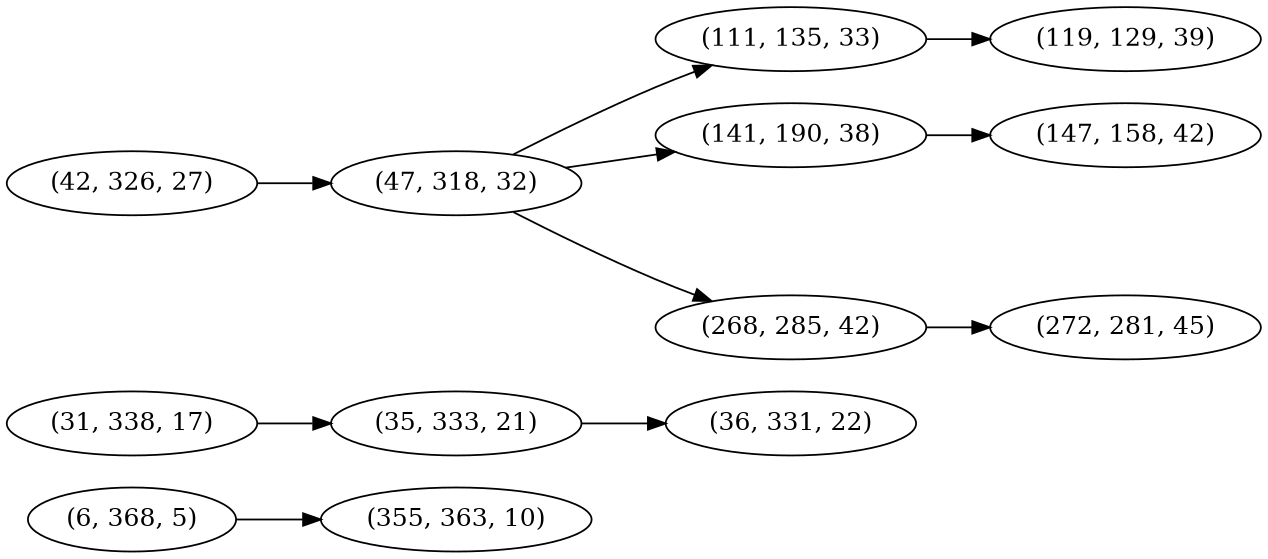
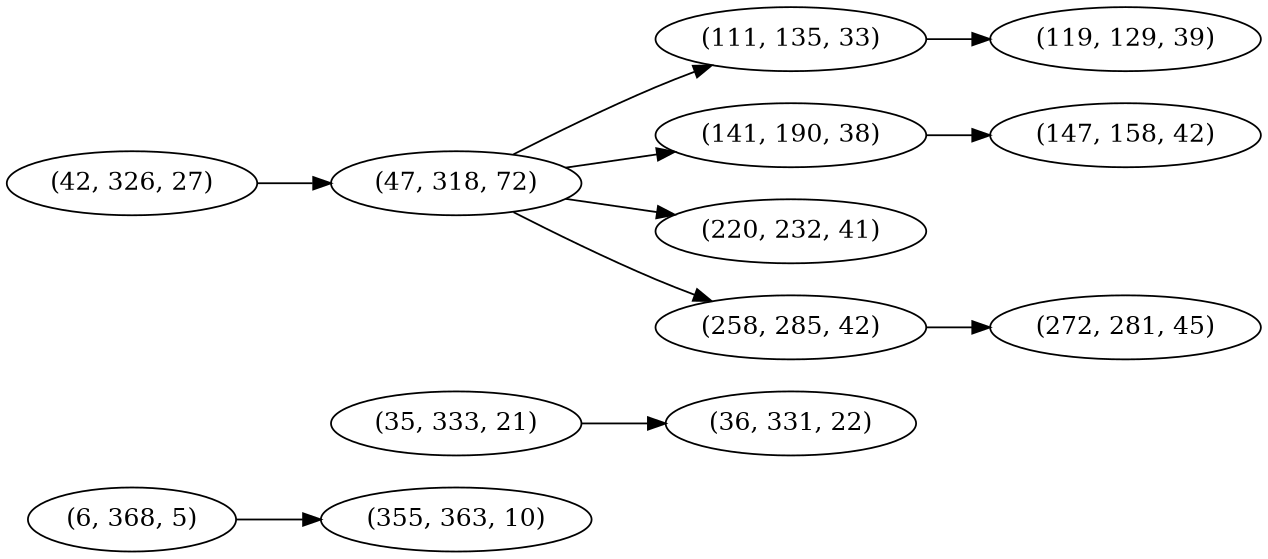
(456, 183) -> (456, 183)
none -> (791, 231)
(791, 327) -> (791, 327)
(132, 423) -> none
